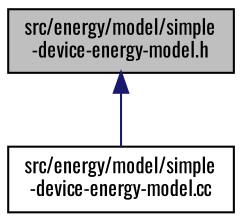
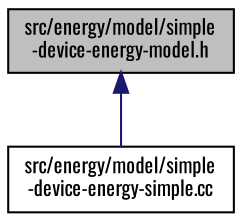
(121, 179) -> (121, 179)
